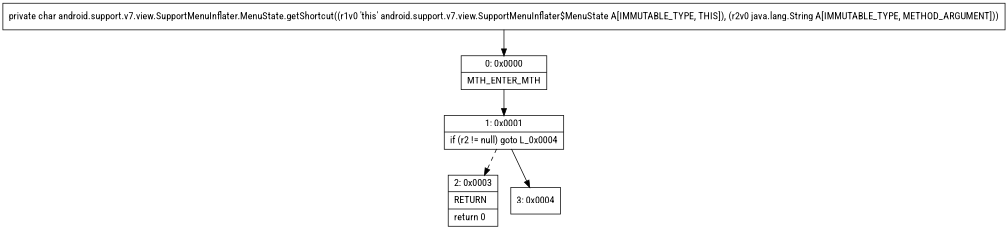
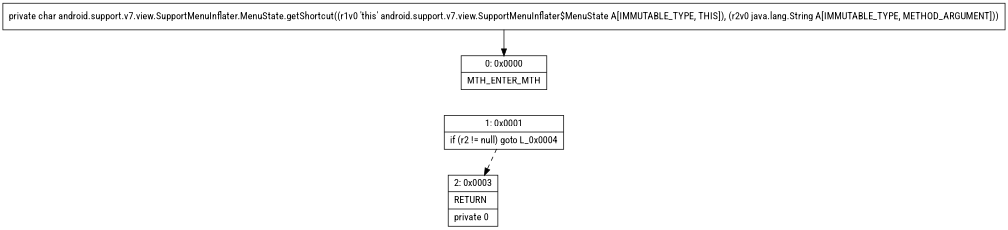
(504, 99) -> none
(536, 201) -> none
(470, 217) -> (472, 217)
